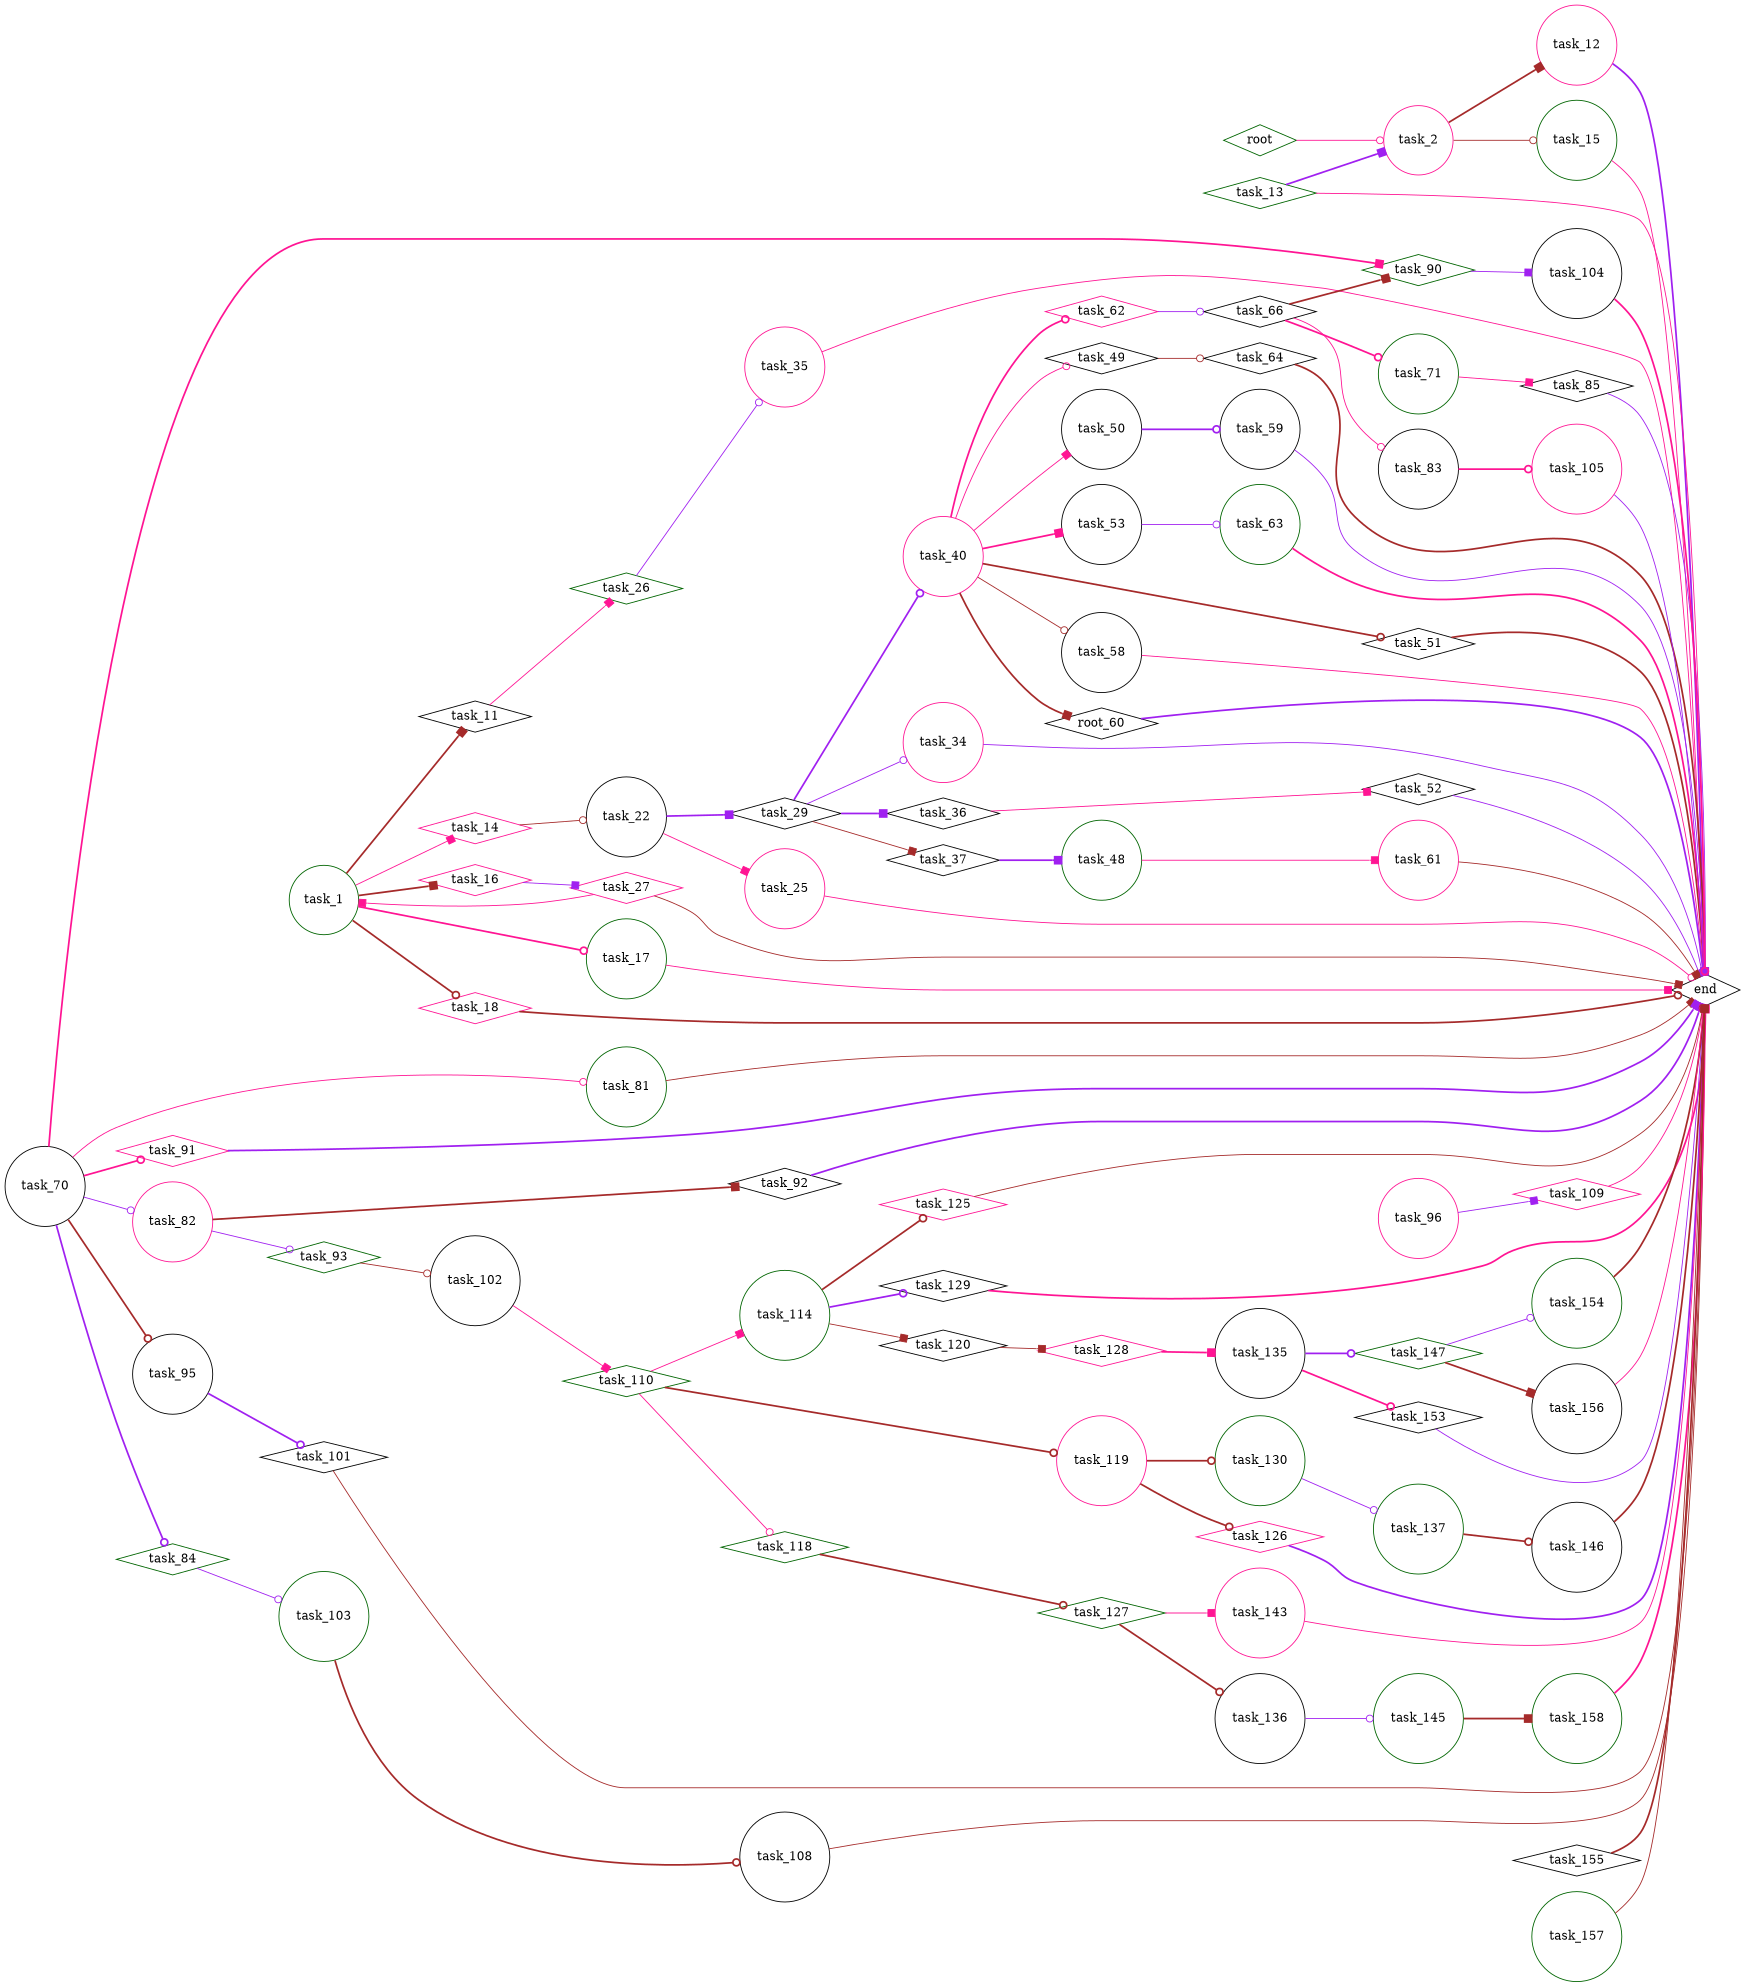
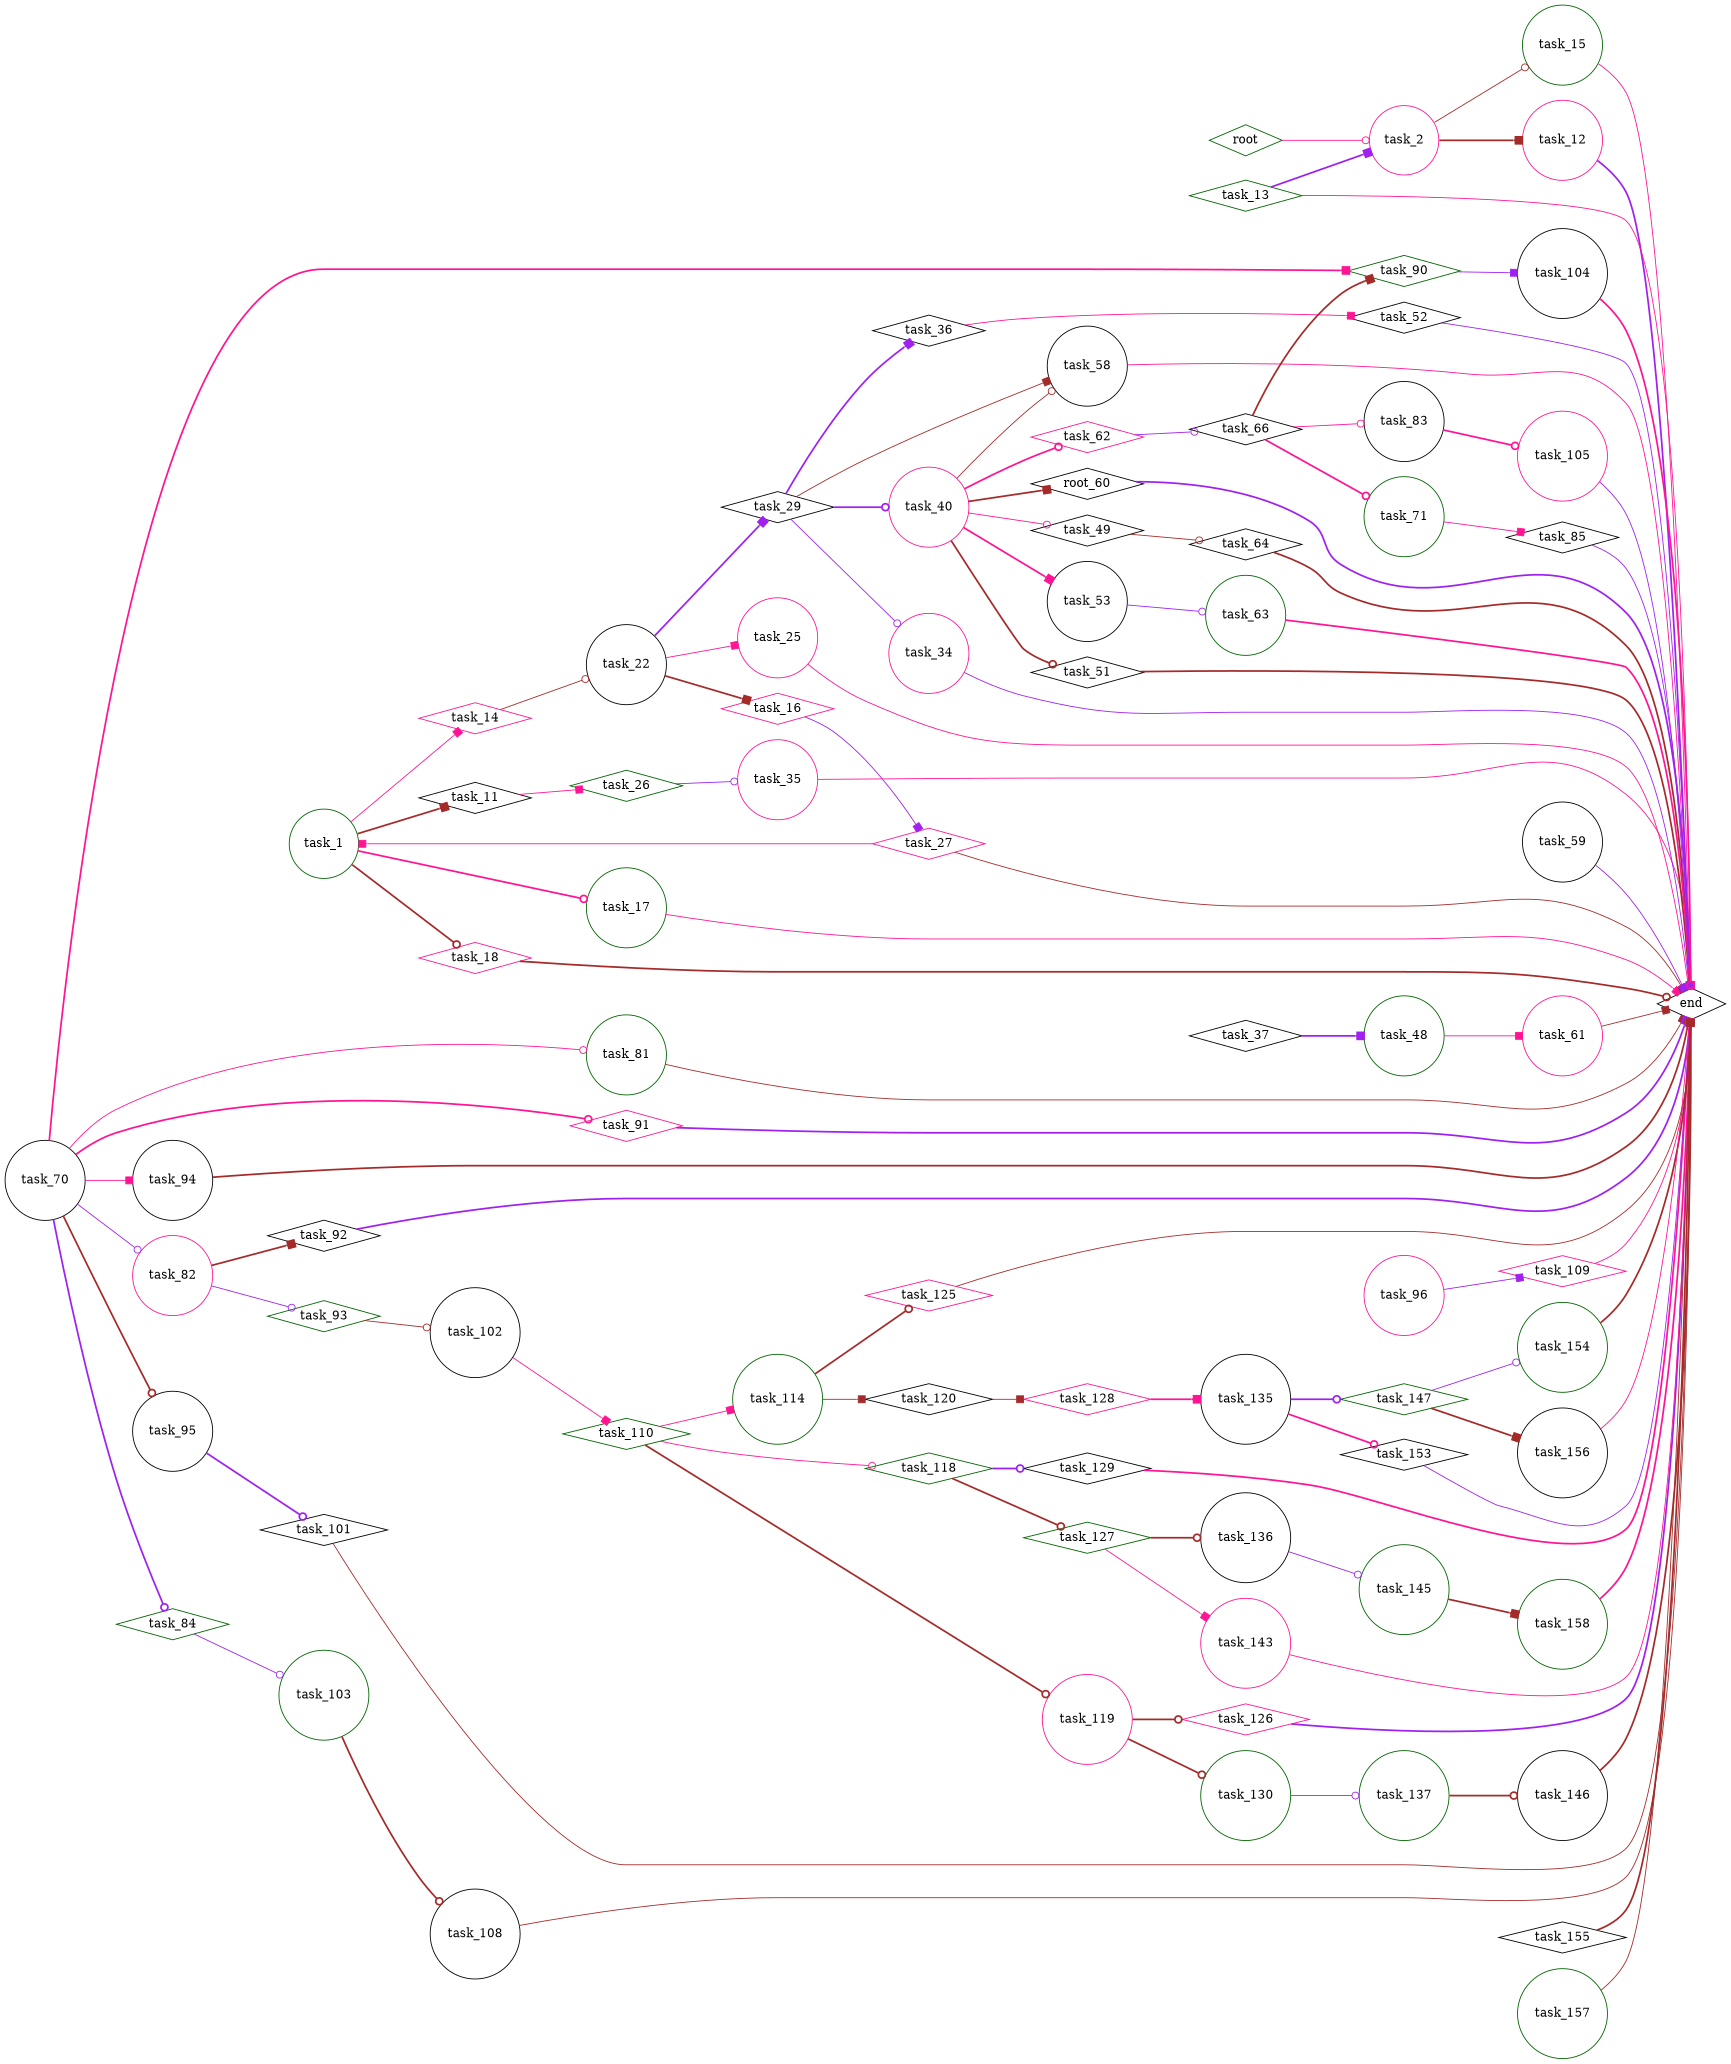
(1102, 429) -> none
(860, 836) -> (917, 436)
(393, 891) -> (703, 687)
none -> (173, 1180)
(864, 1301) -> (1005, 1468)
